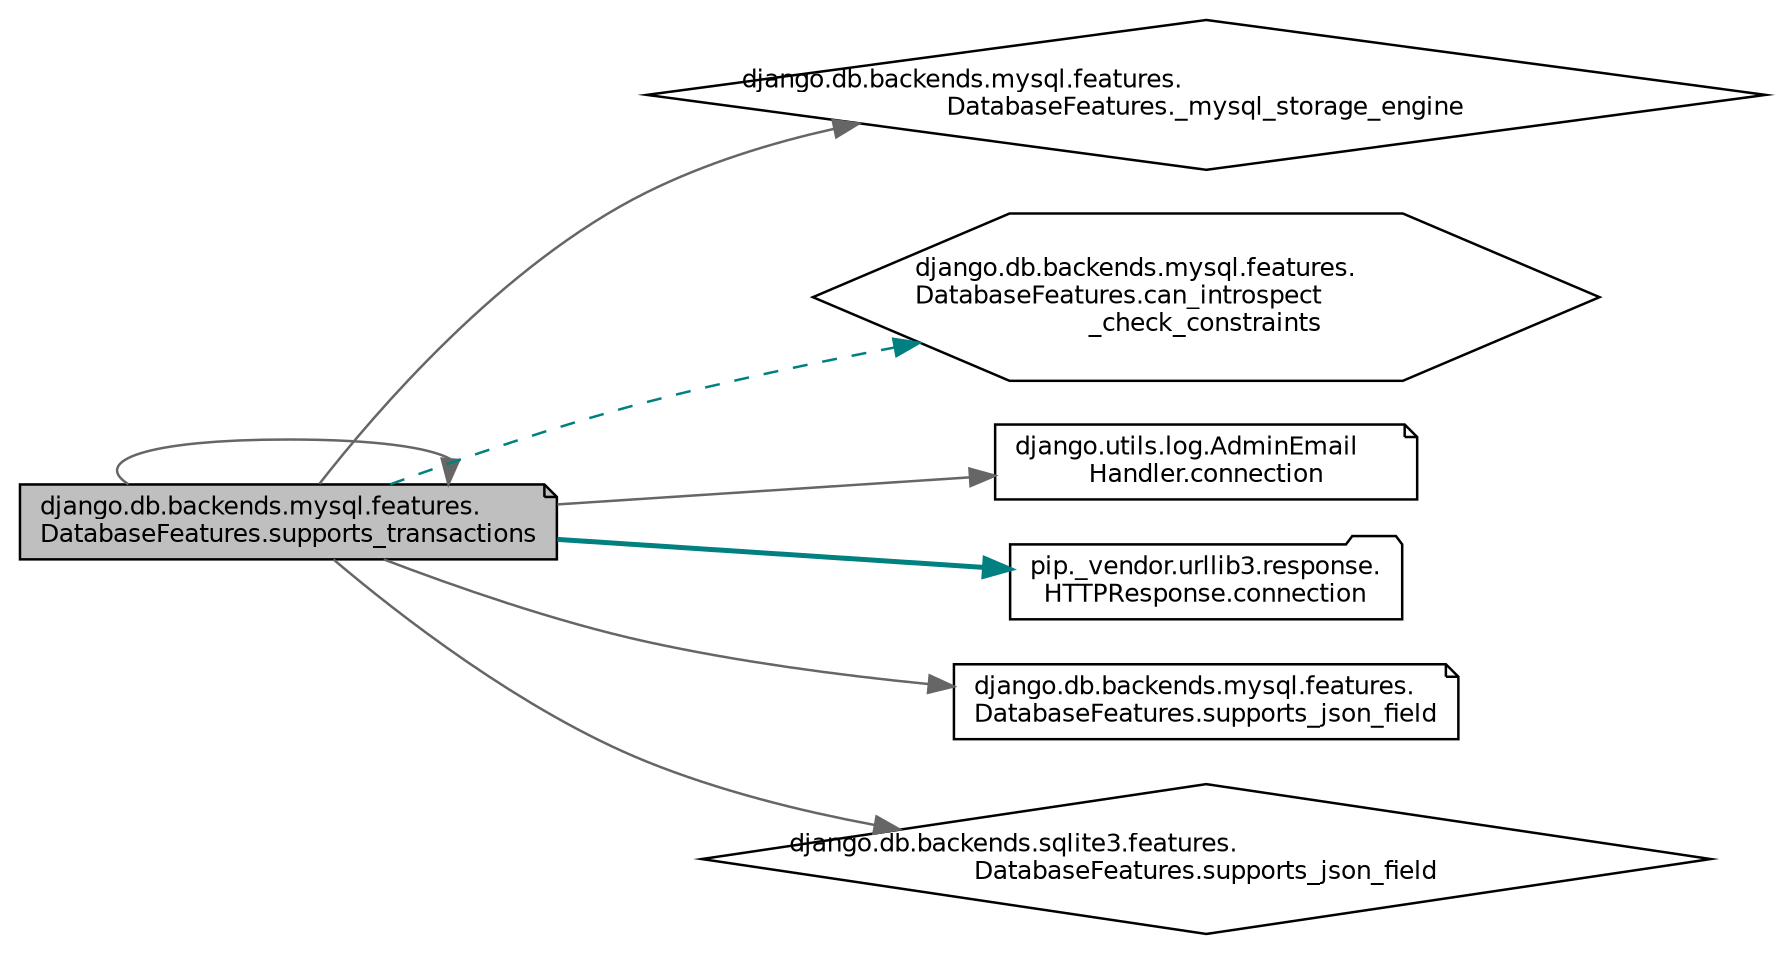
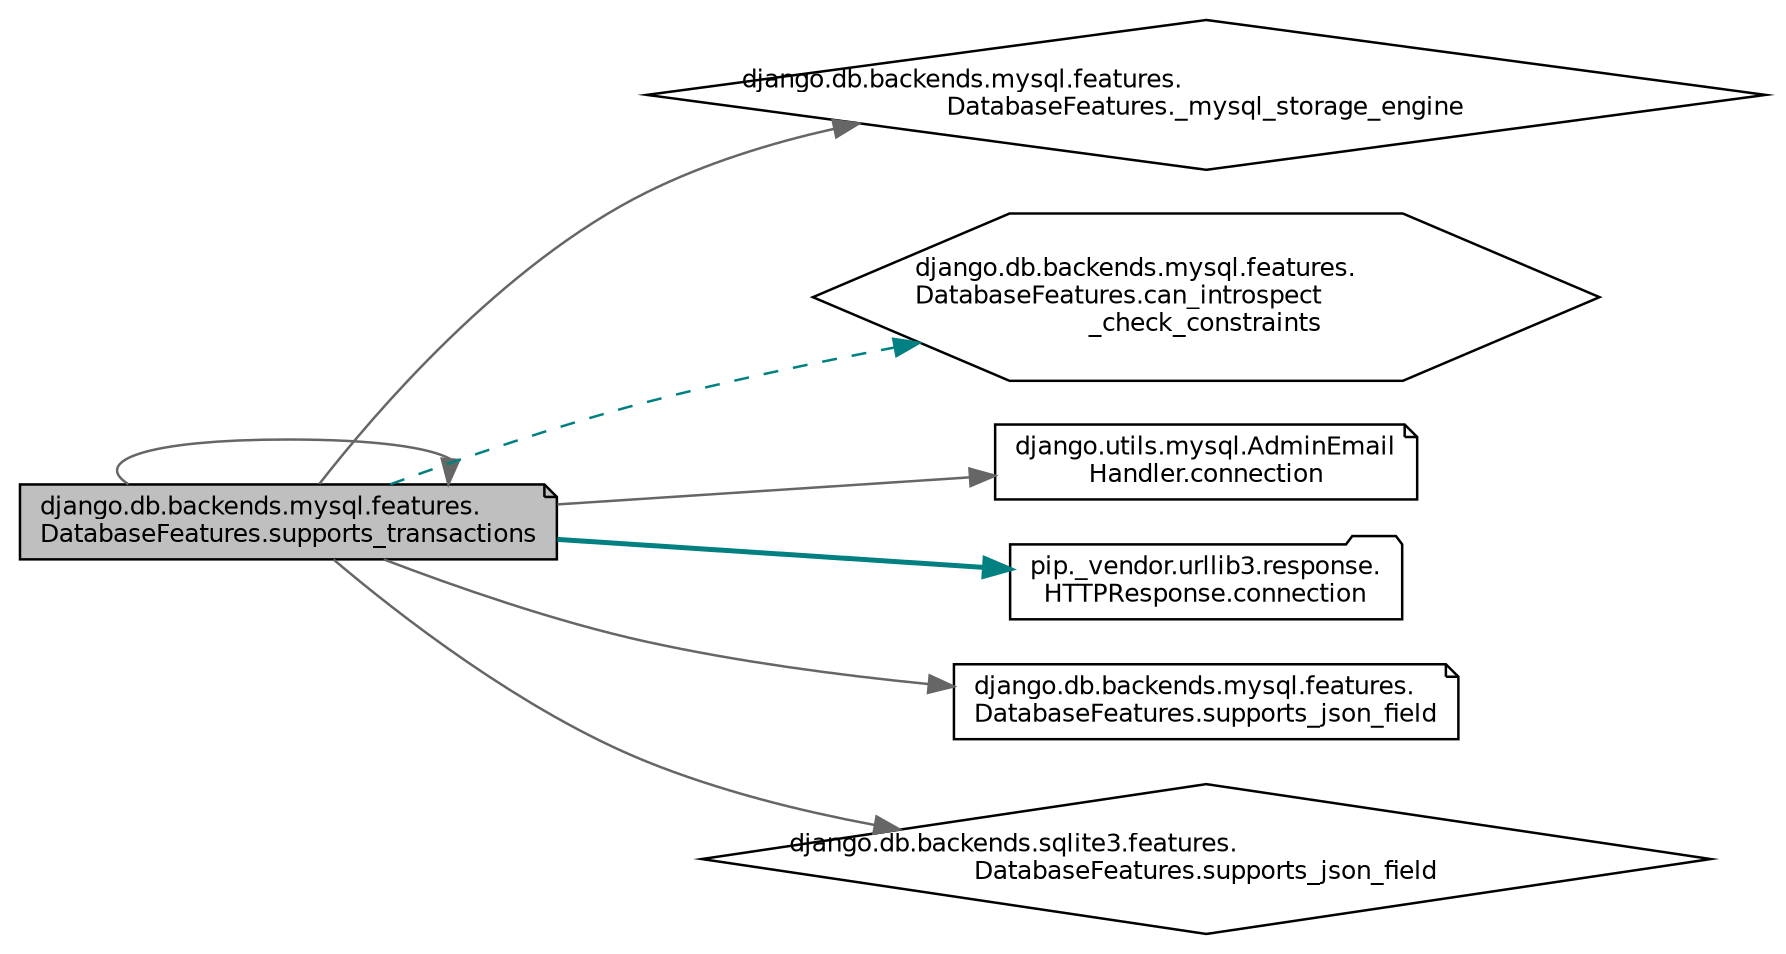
(1206, 462) -> (1206, 462)
